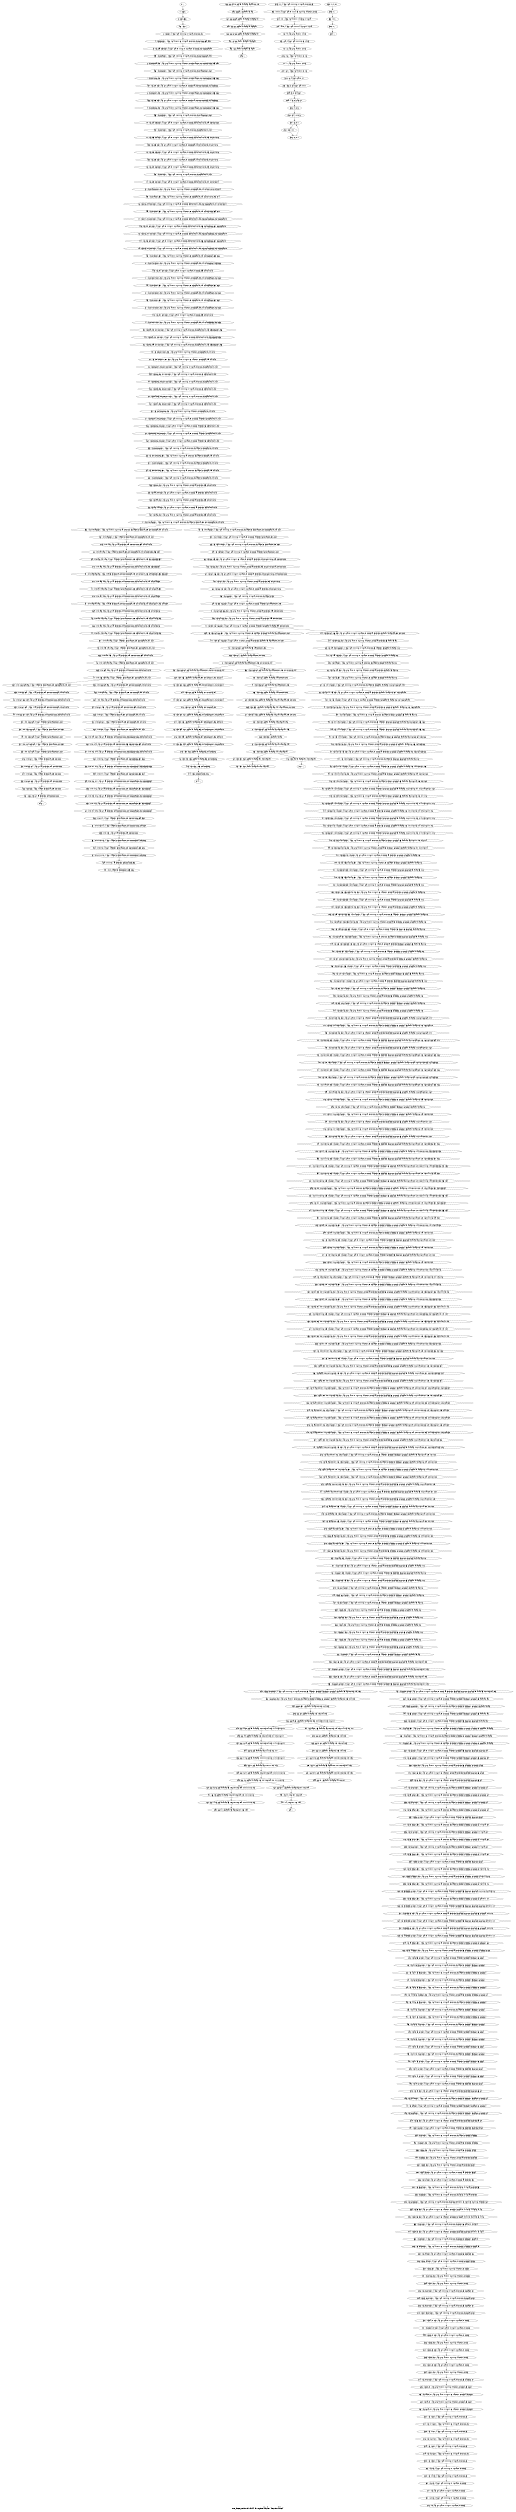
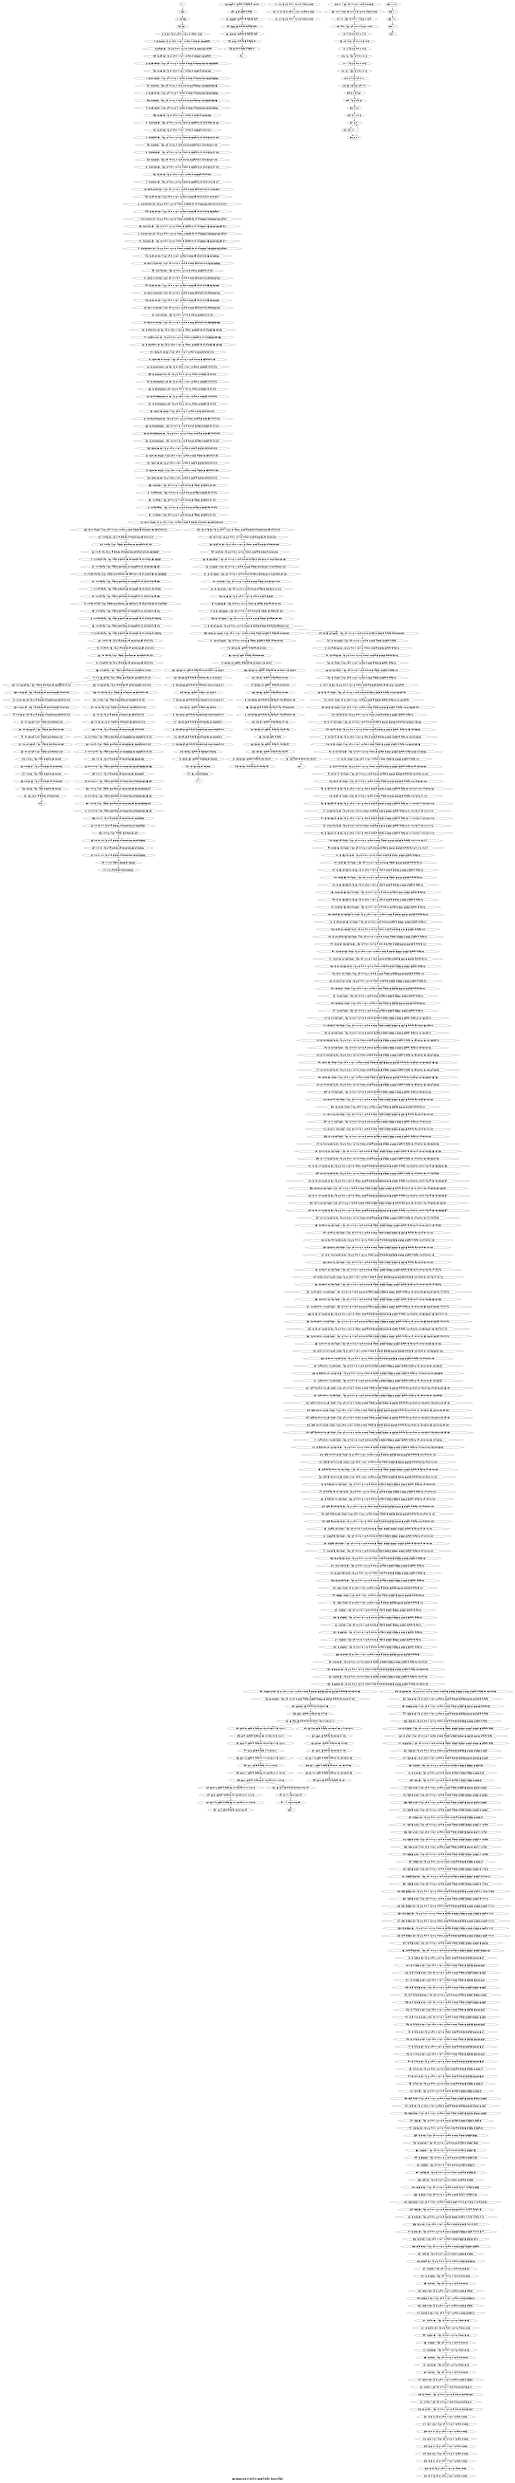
(446, 2483) -> none
